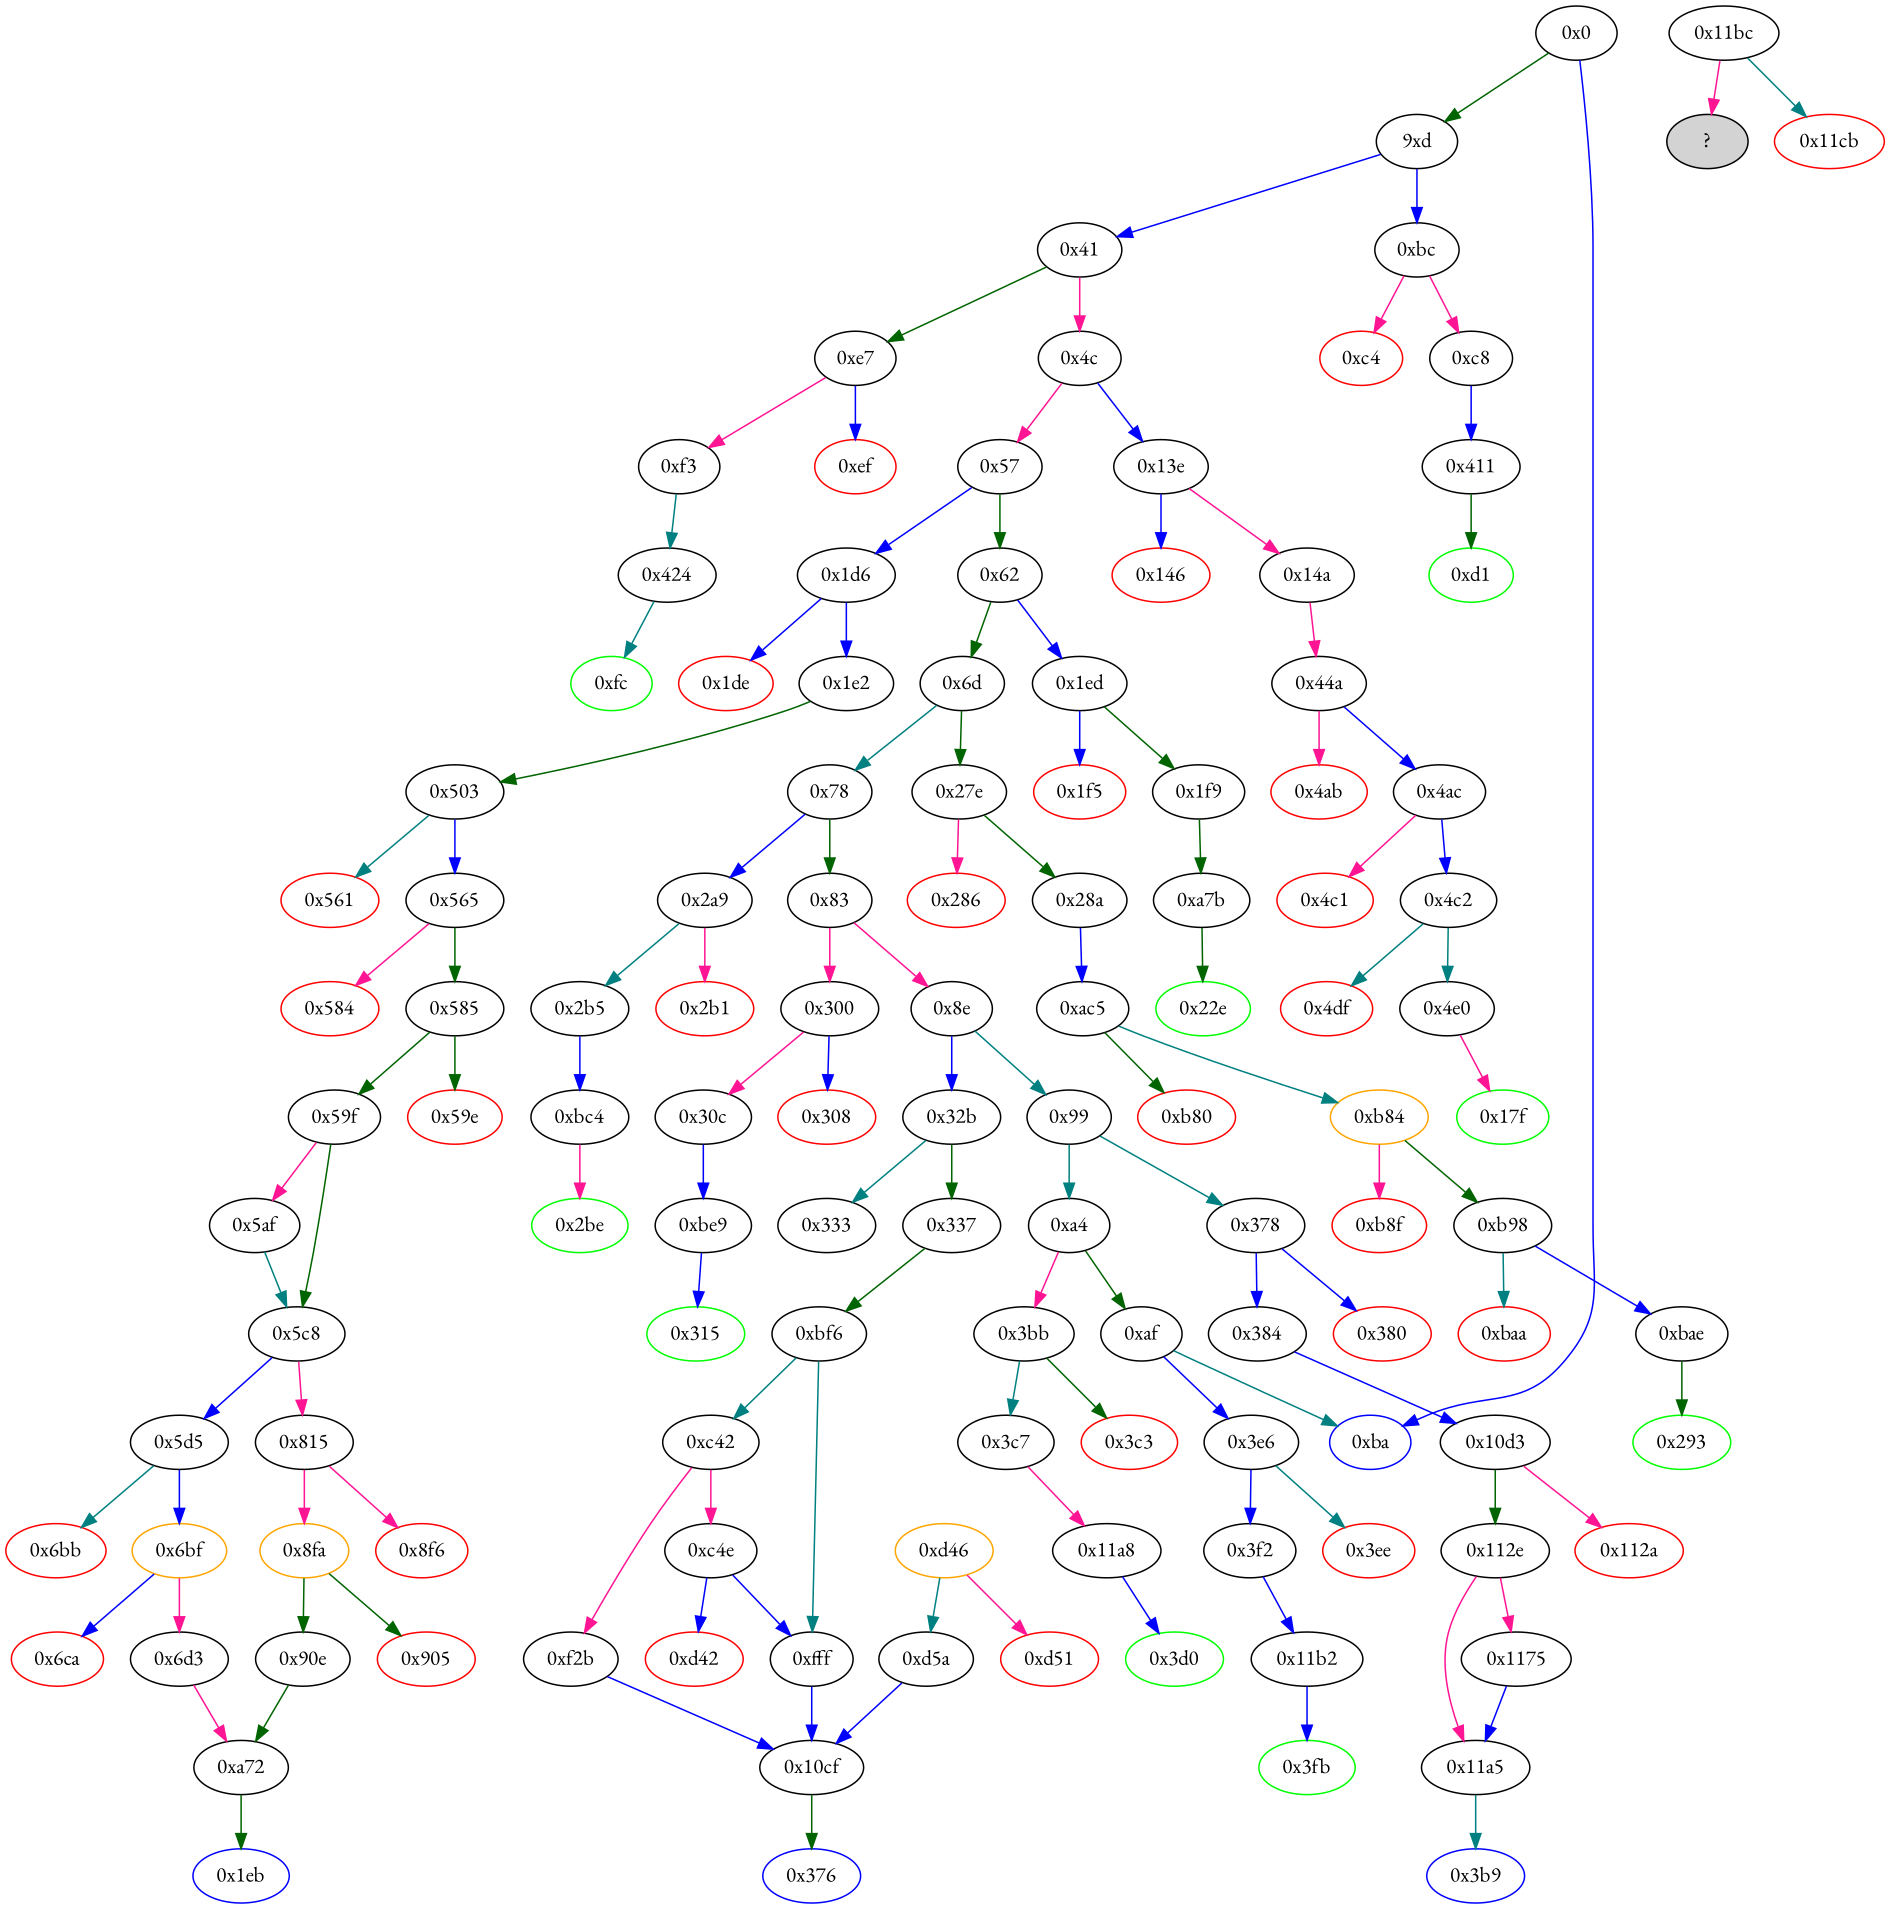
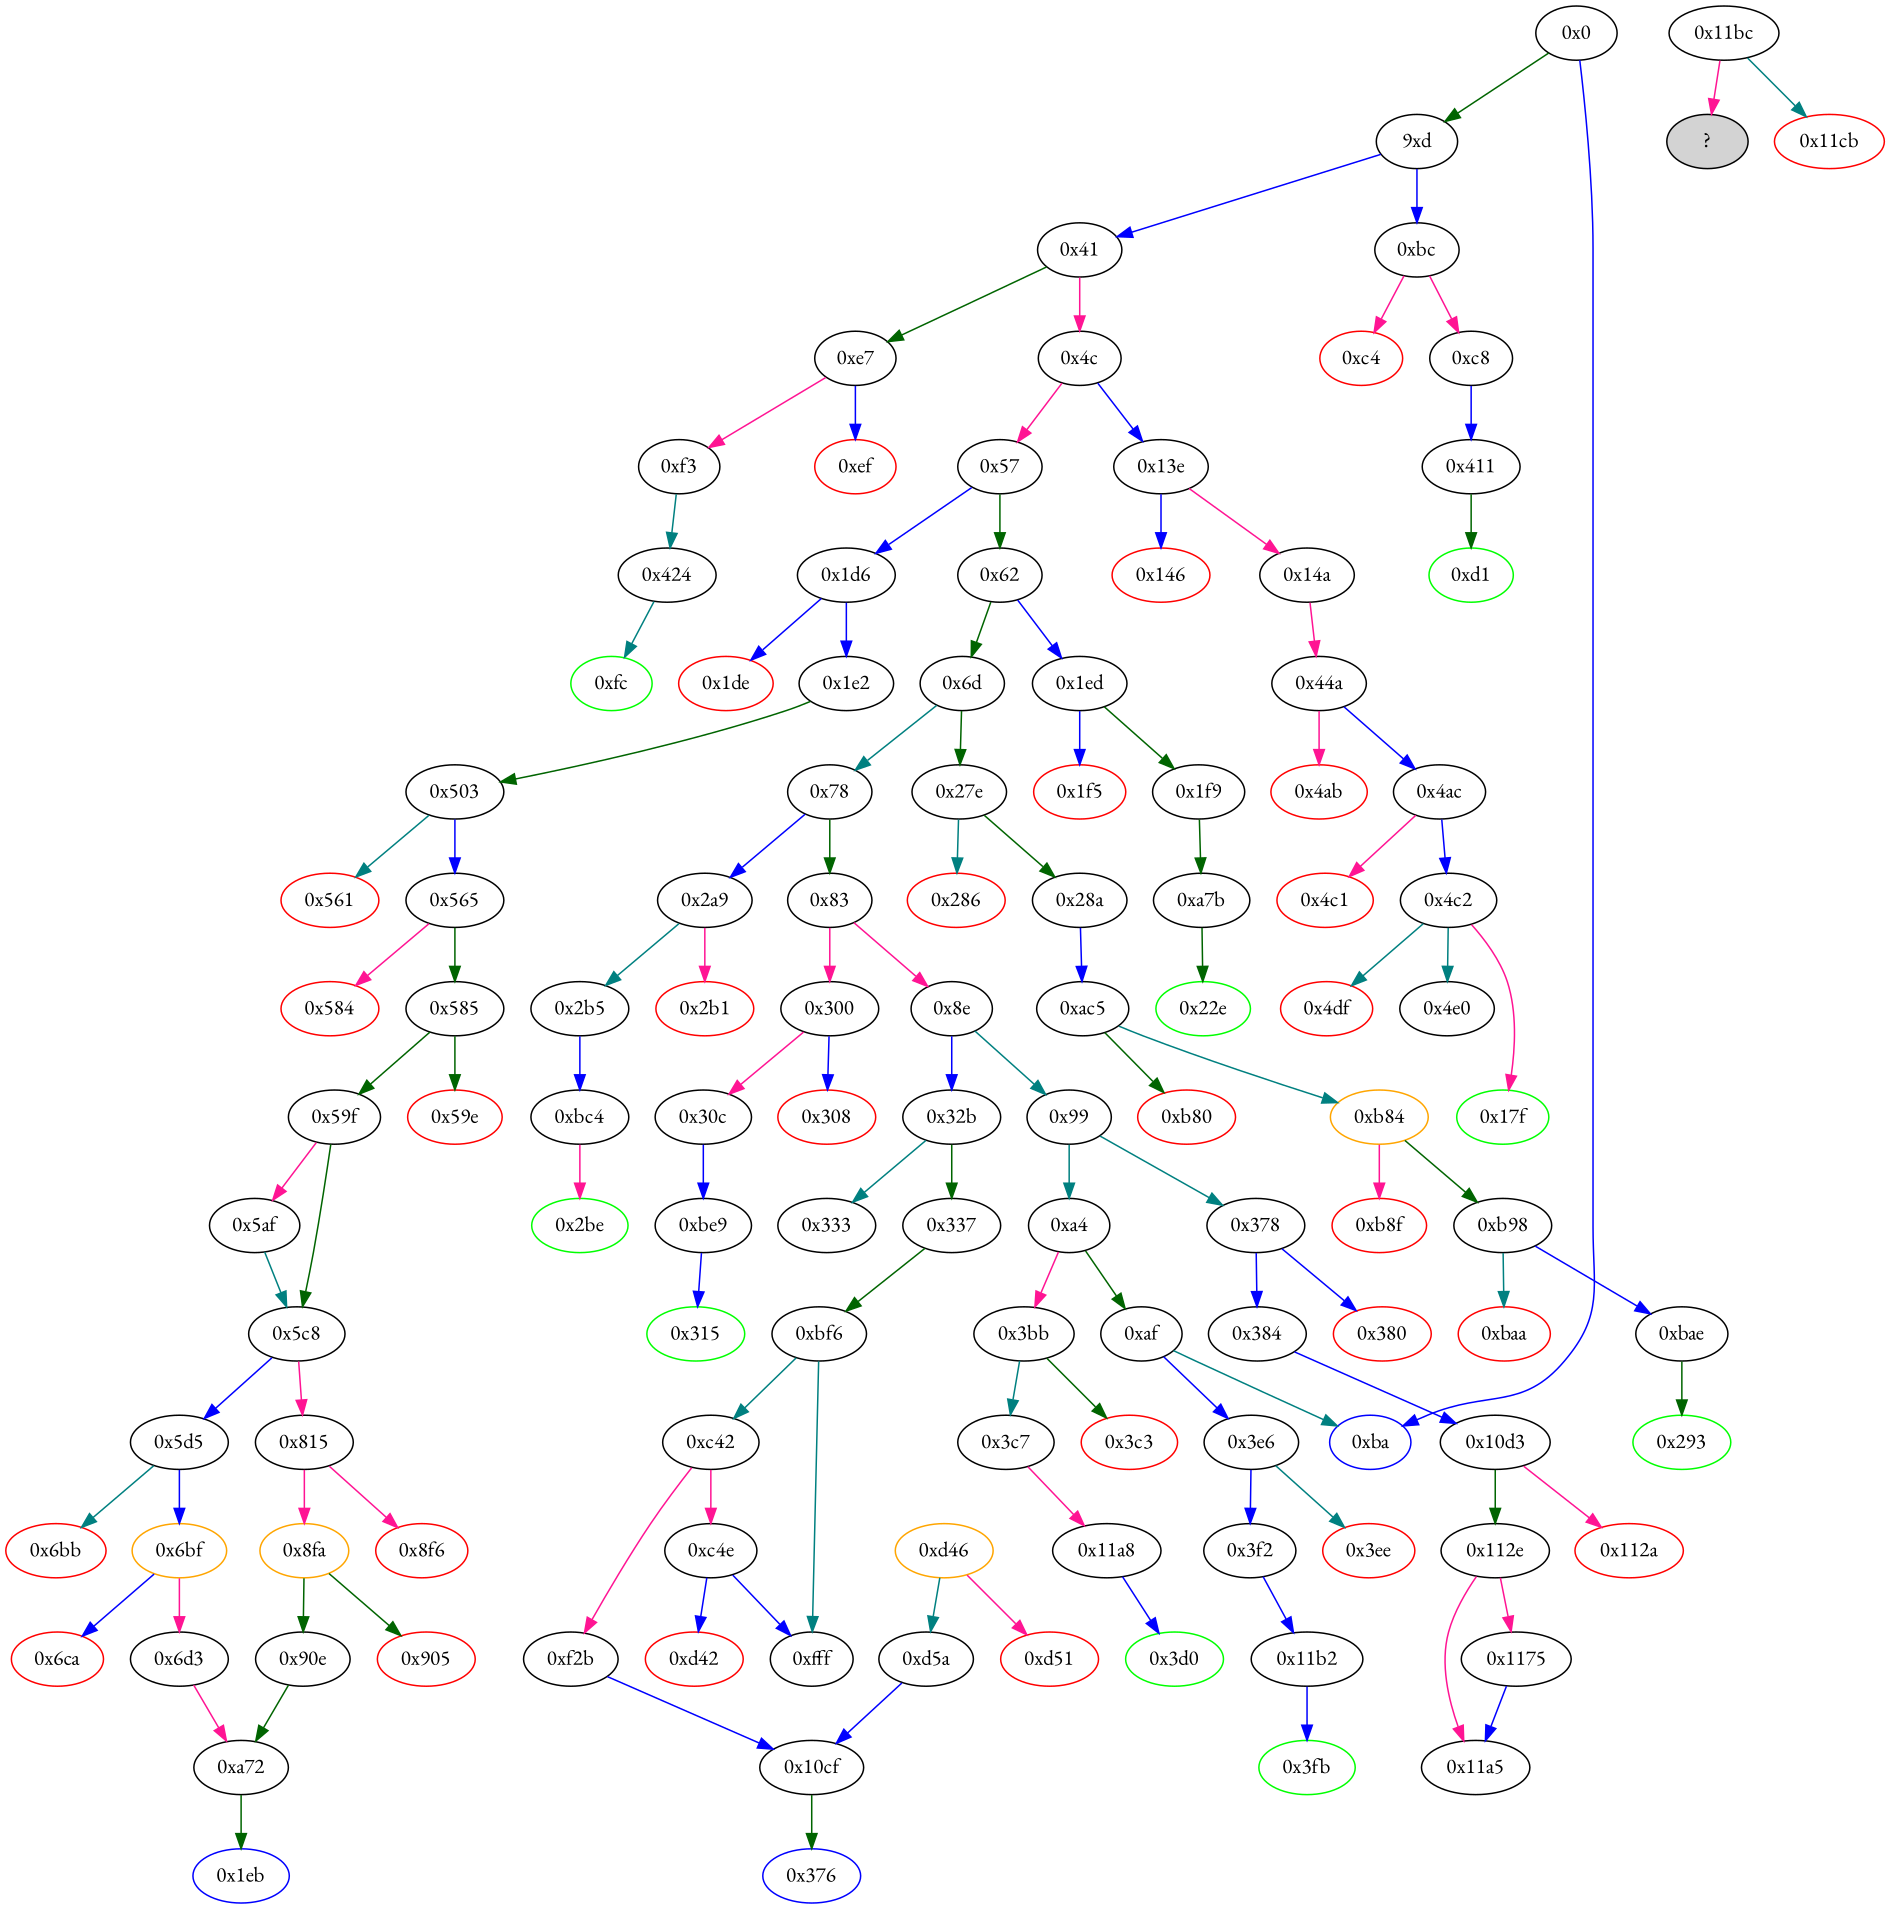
(958, 839) -> (958, 839)
(1471, 1056) -> (1511, 994)
(812, 1706) -> none
(1476, 1876) -> none
